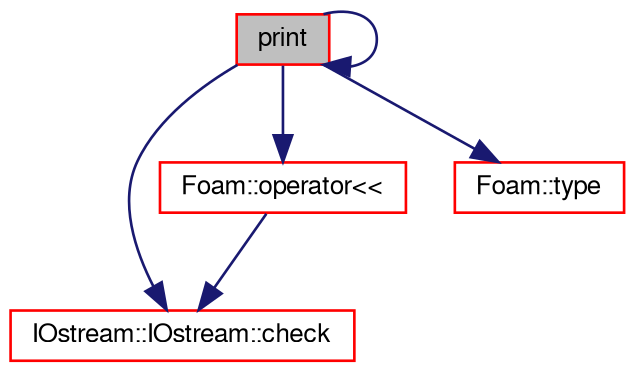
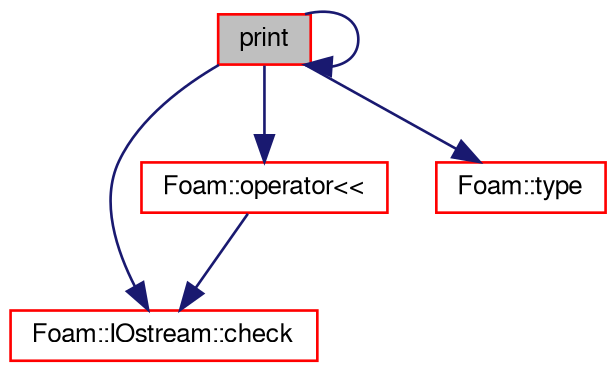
(182, 336) -> (164, 336)
